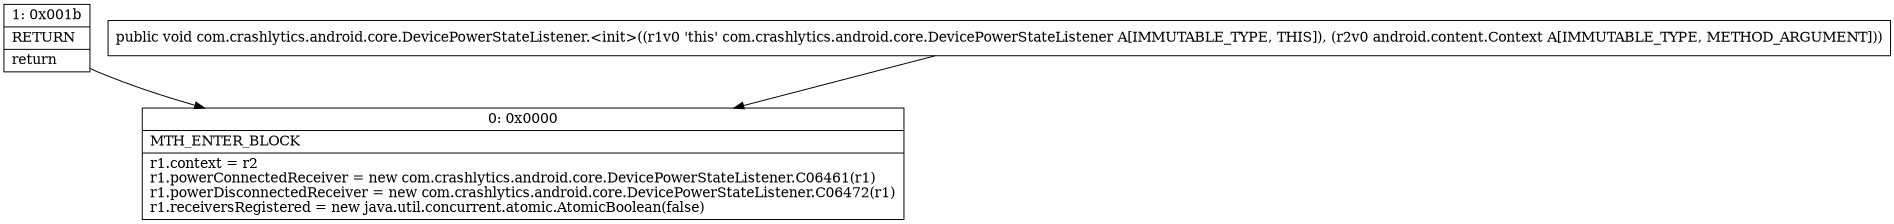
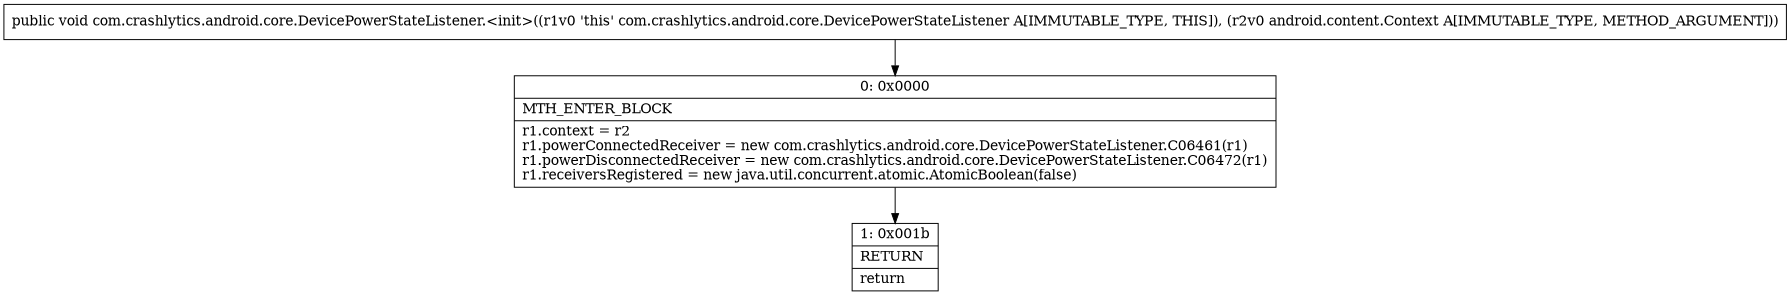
(142, 89) -> (895, 200)
